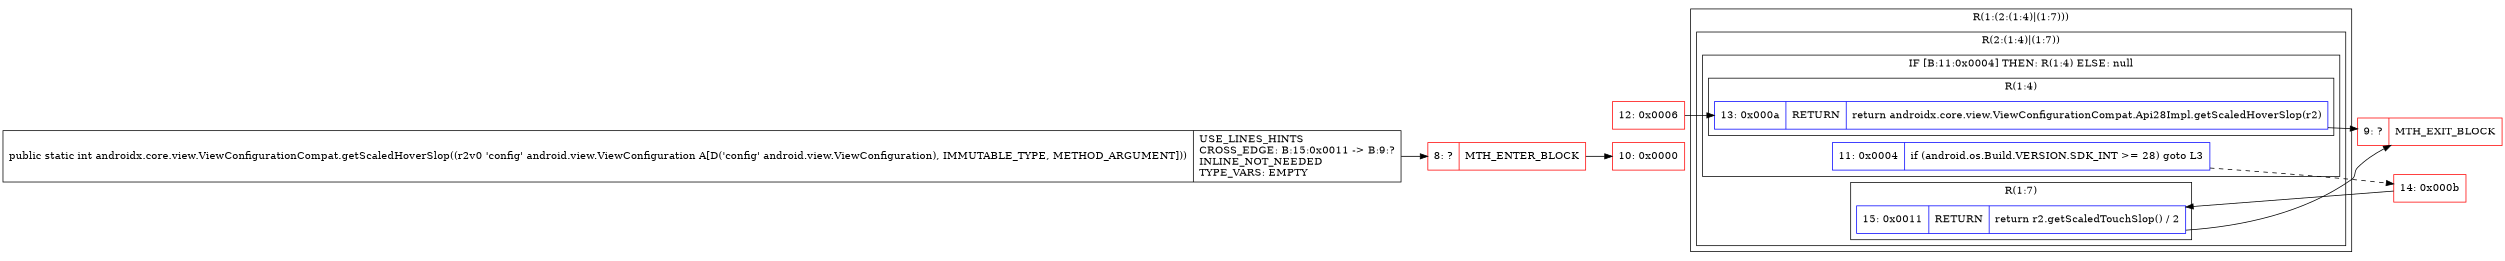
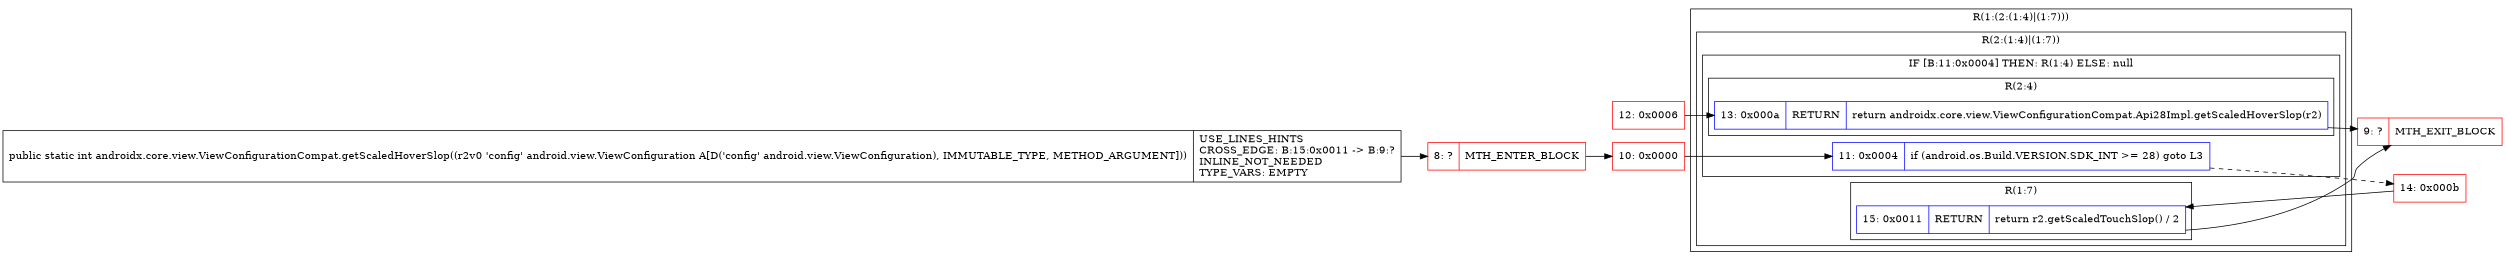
(2021, 87) -> (2021, 87)
none -> (1755, 156)
